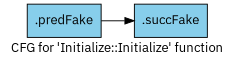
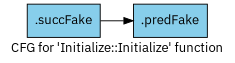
(113, 21) -> (112, 21)
